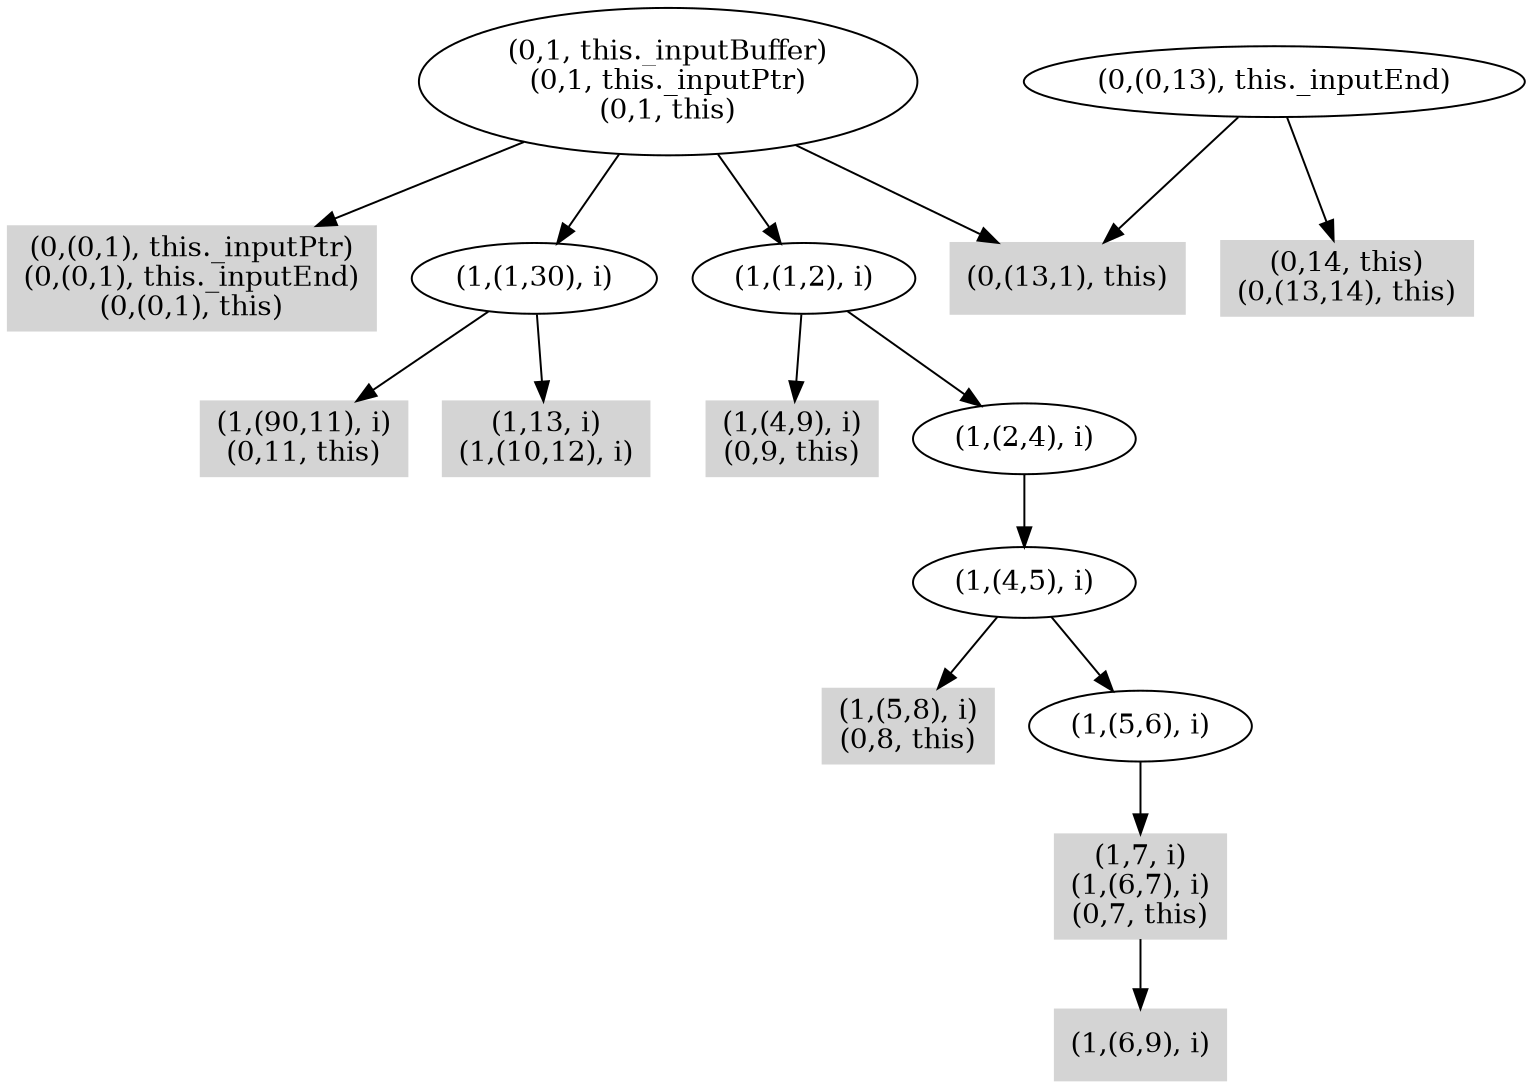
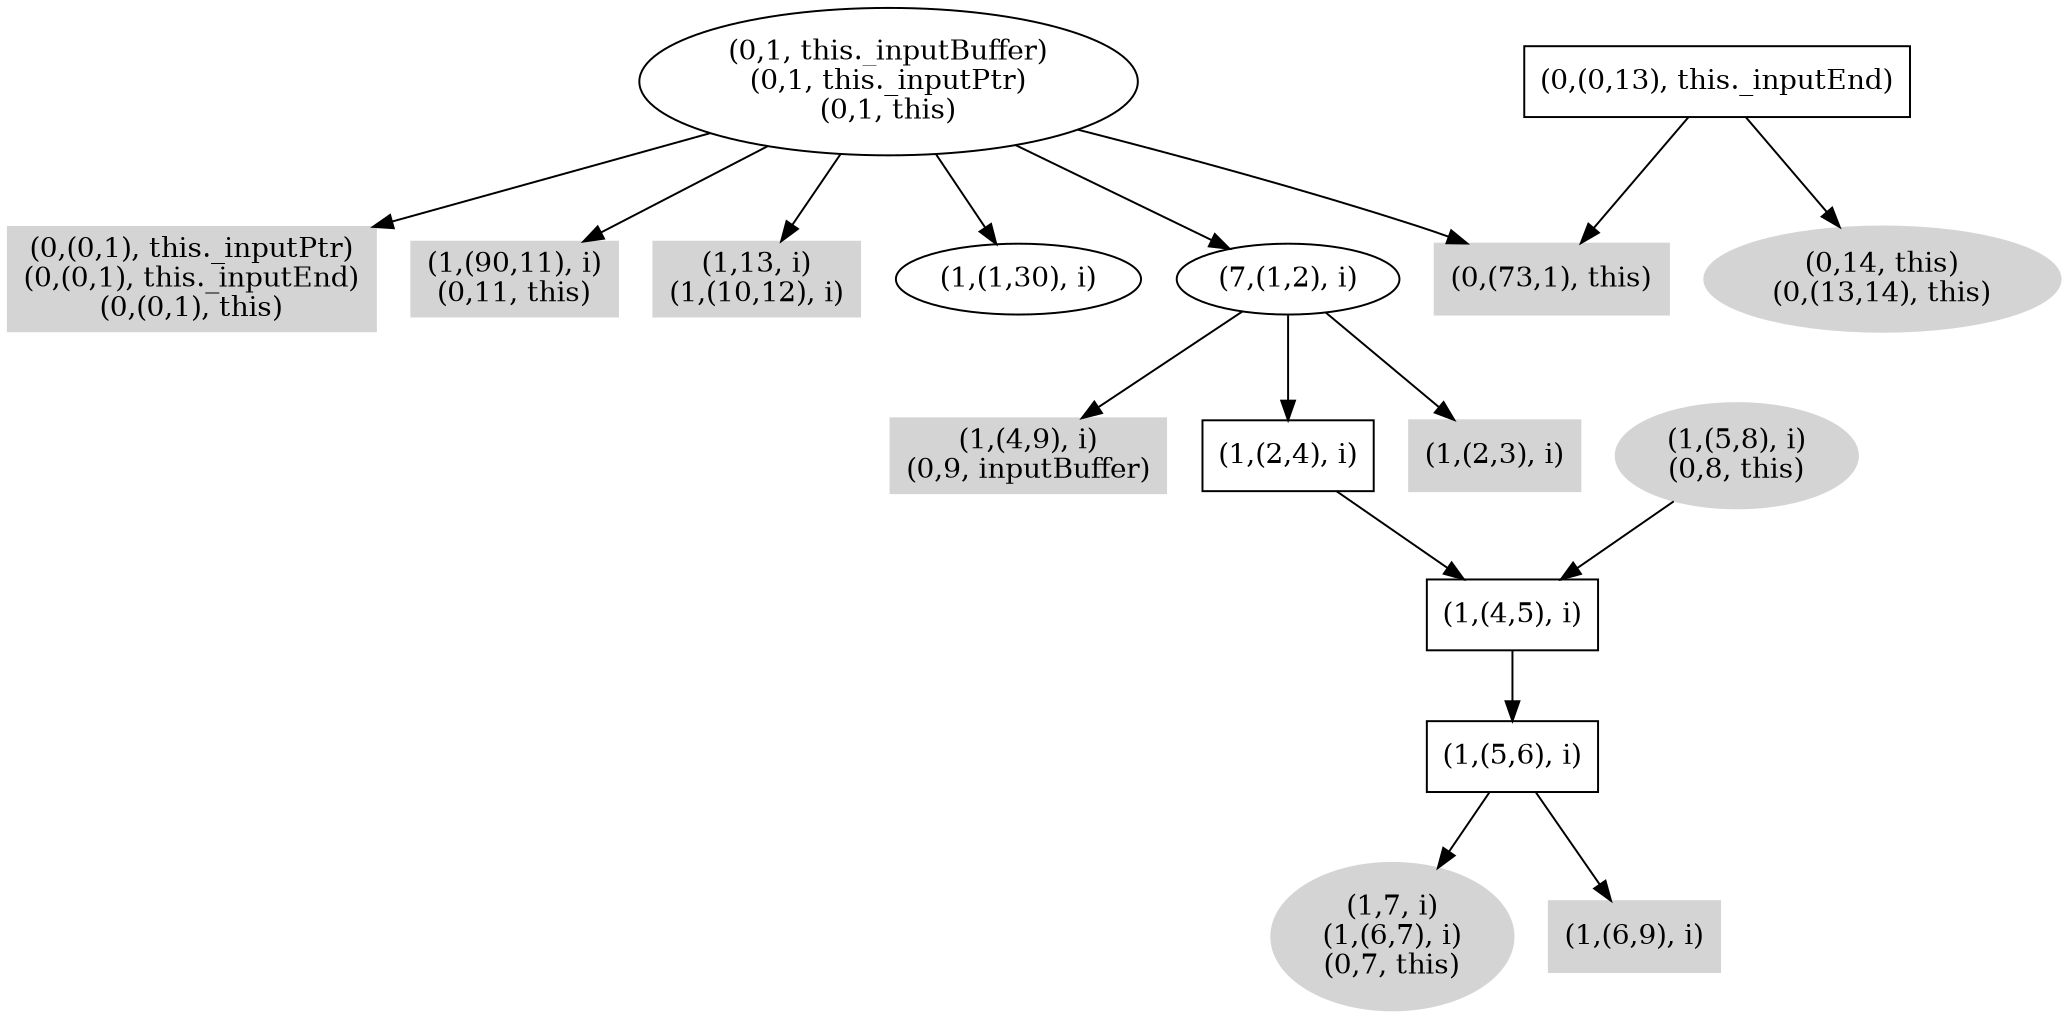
(1274, 82) -> (1717, 82)
(804, 278) -> (1288, 279)
(1068, 278) -> (1552, 279)
(1347, 278) -> (1882, 279)
(539, 348) -> (817, 189)
(431, 351) -> (684, 189)
(792, 439) -> (1028, 456)
(1024, 439) -> (1288, 456)
none -> (1495, 456)
(1024, 582) -> (1512, 615)
(974, 645) -> (1625, 535)
(908, 726) -> (1737, 456)
(1140, 726) -> (1512, 757)
(1140, 887) -> (1392, 937)
(1140, 964) -> (1568, 838)
